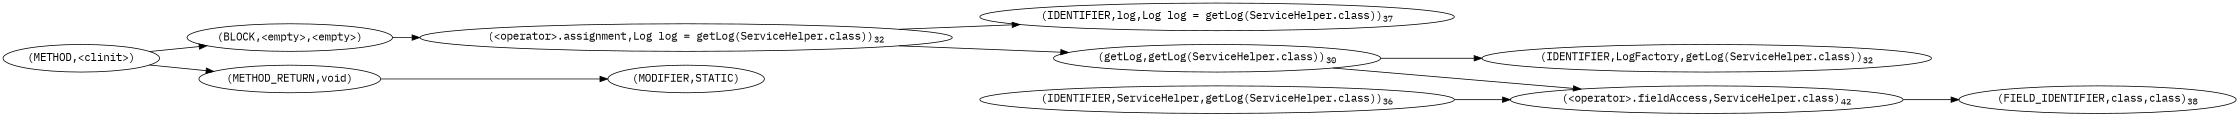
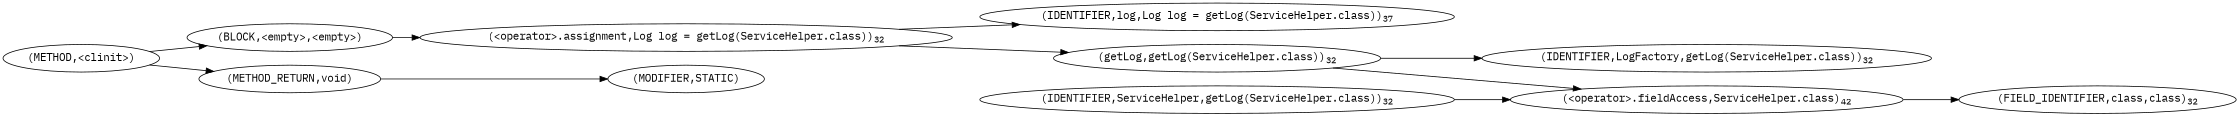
(1331, 57) -> (1331, 57)
(1388, 99) -> (1388, 99)
(2193, 99) -> (2193, 99)
